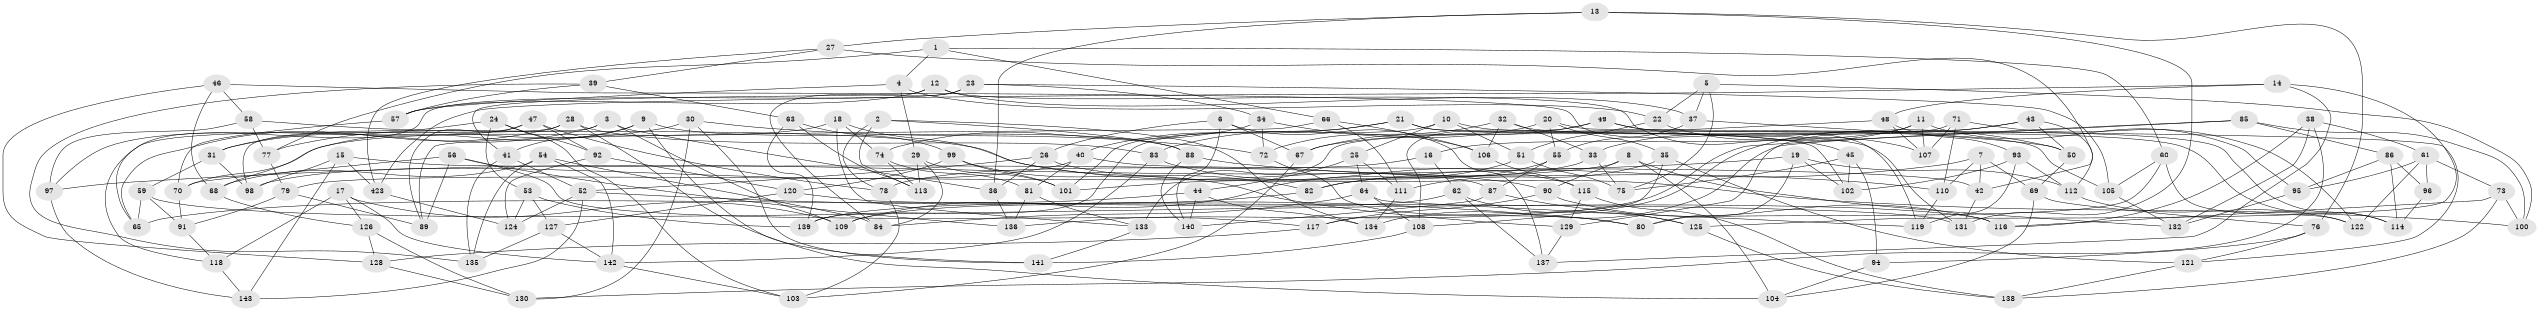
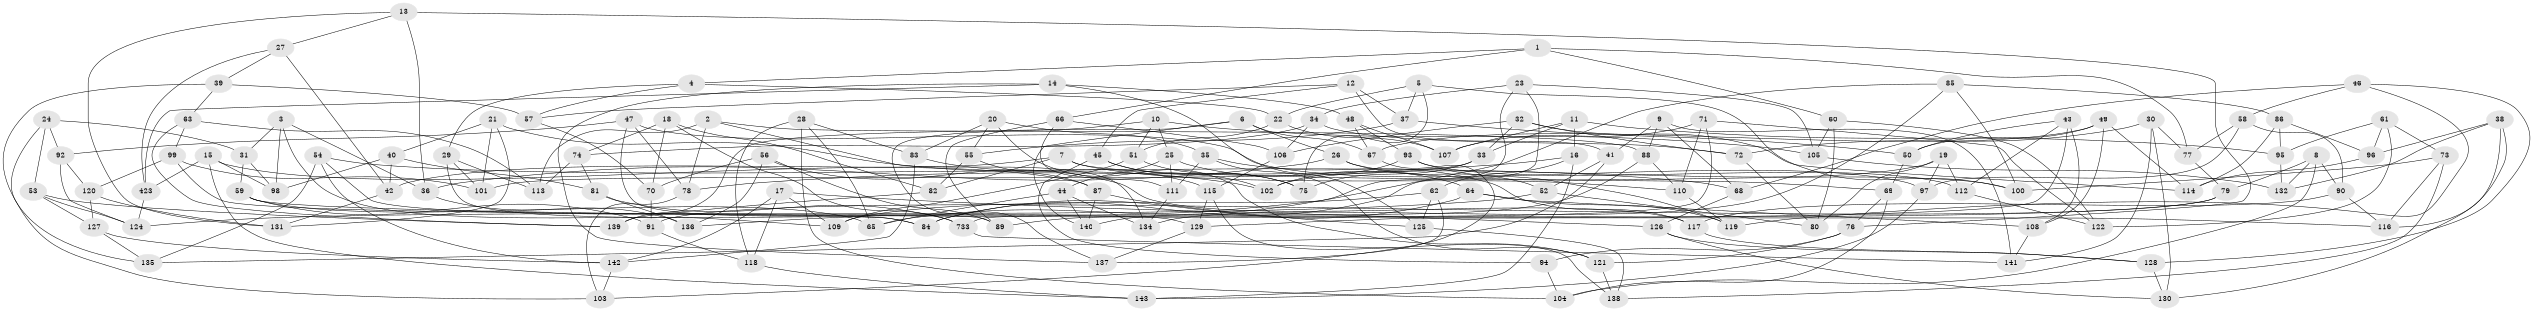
(2374, 136) -> (2436, 138)
(1142, 227) -> (963, 227)
(440, 283) -> (1396, 287)
